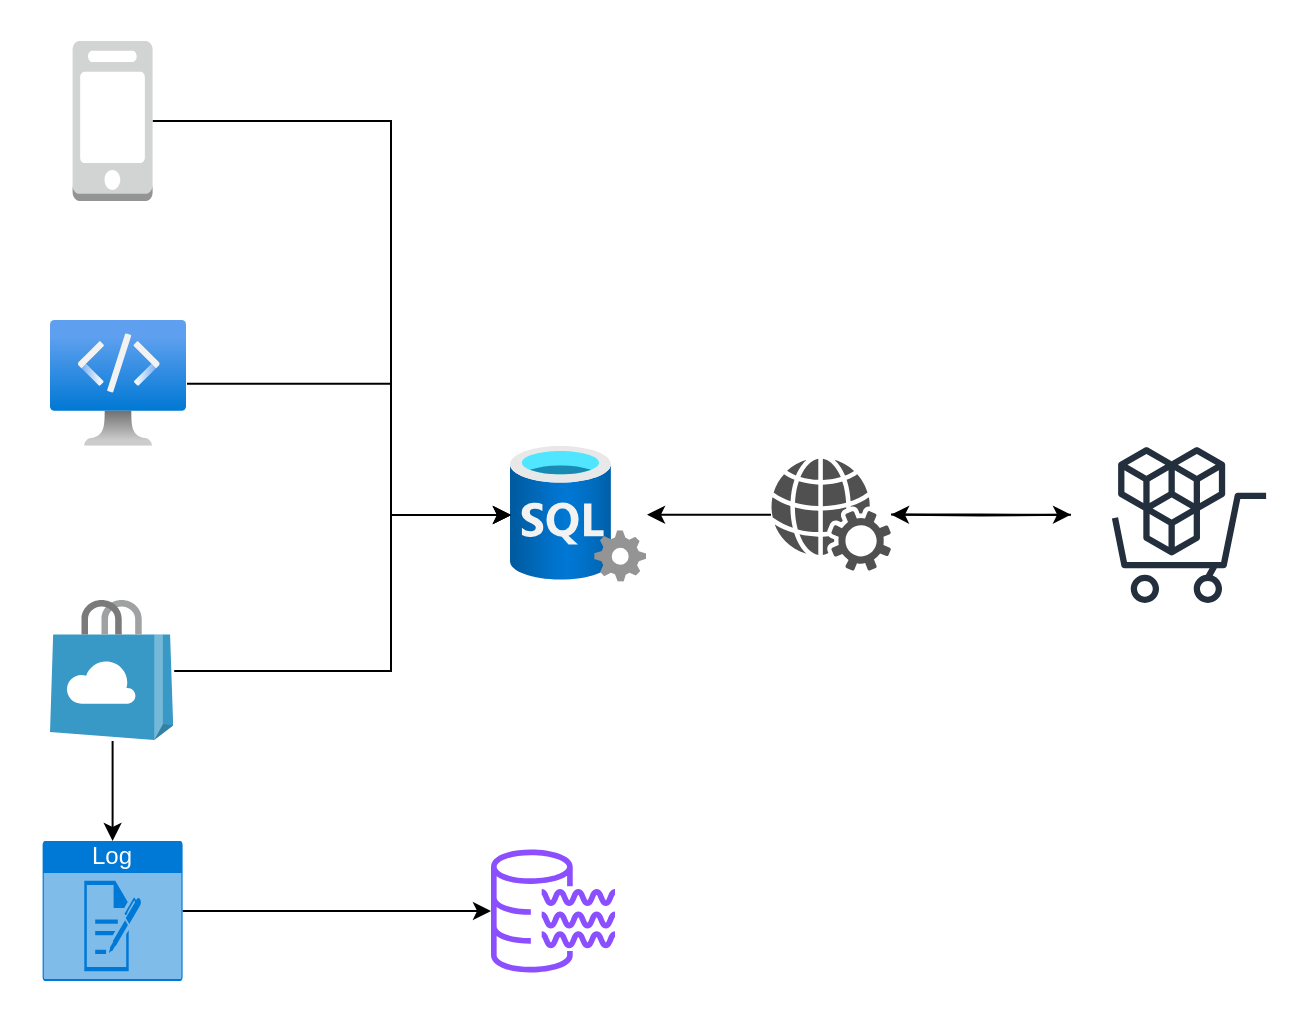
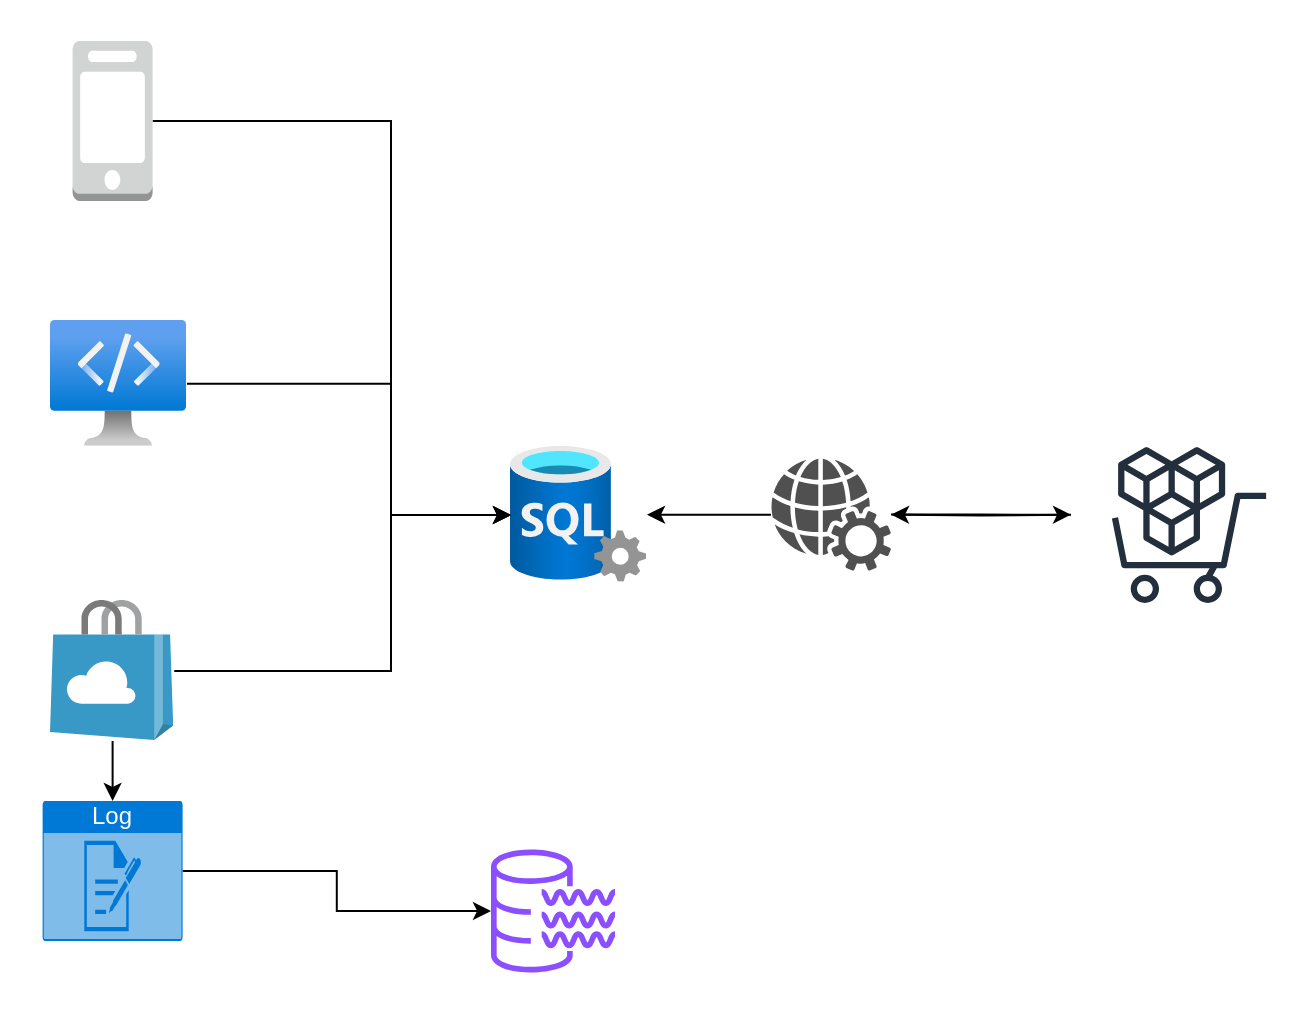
(113, 911) -> (113, 871)
